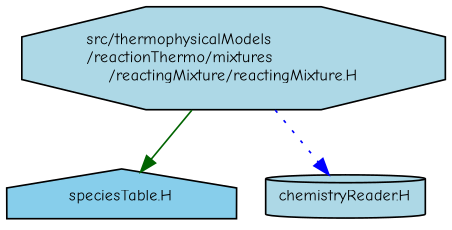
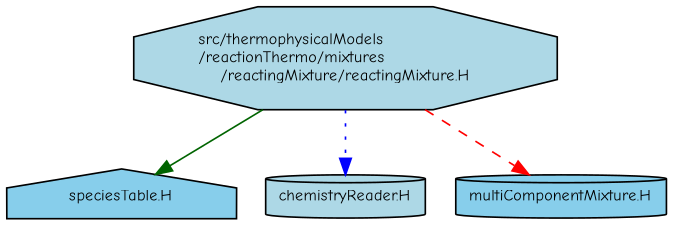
none -> (561, 196)
